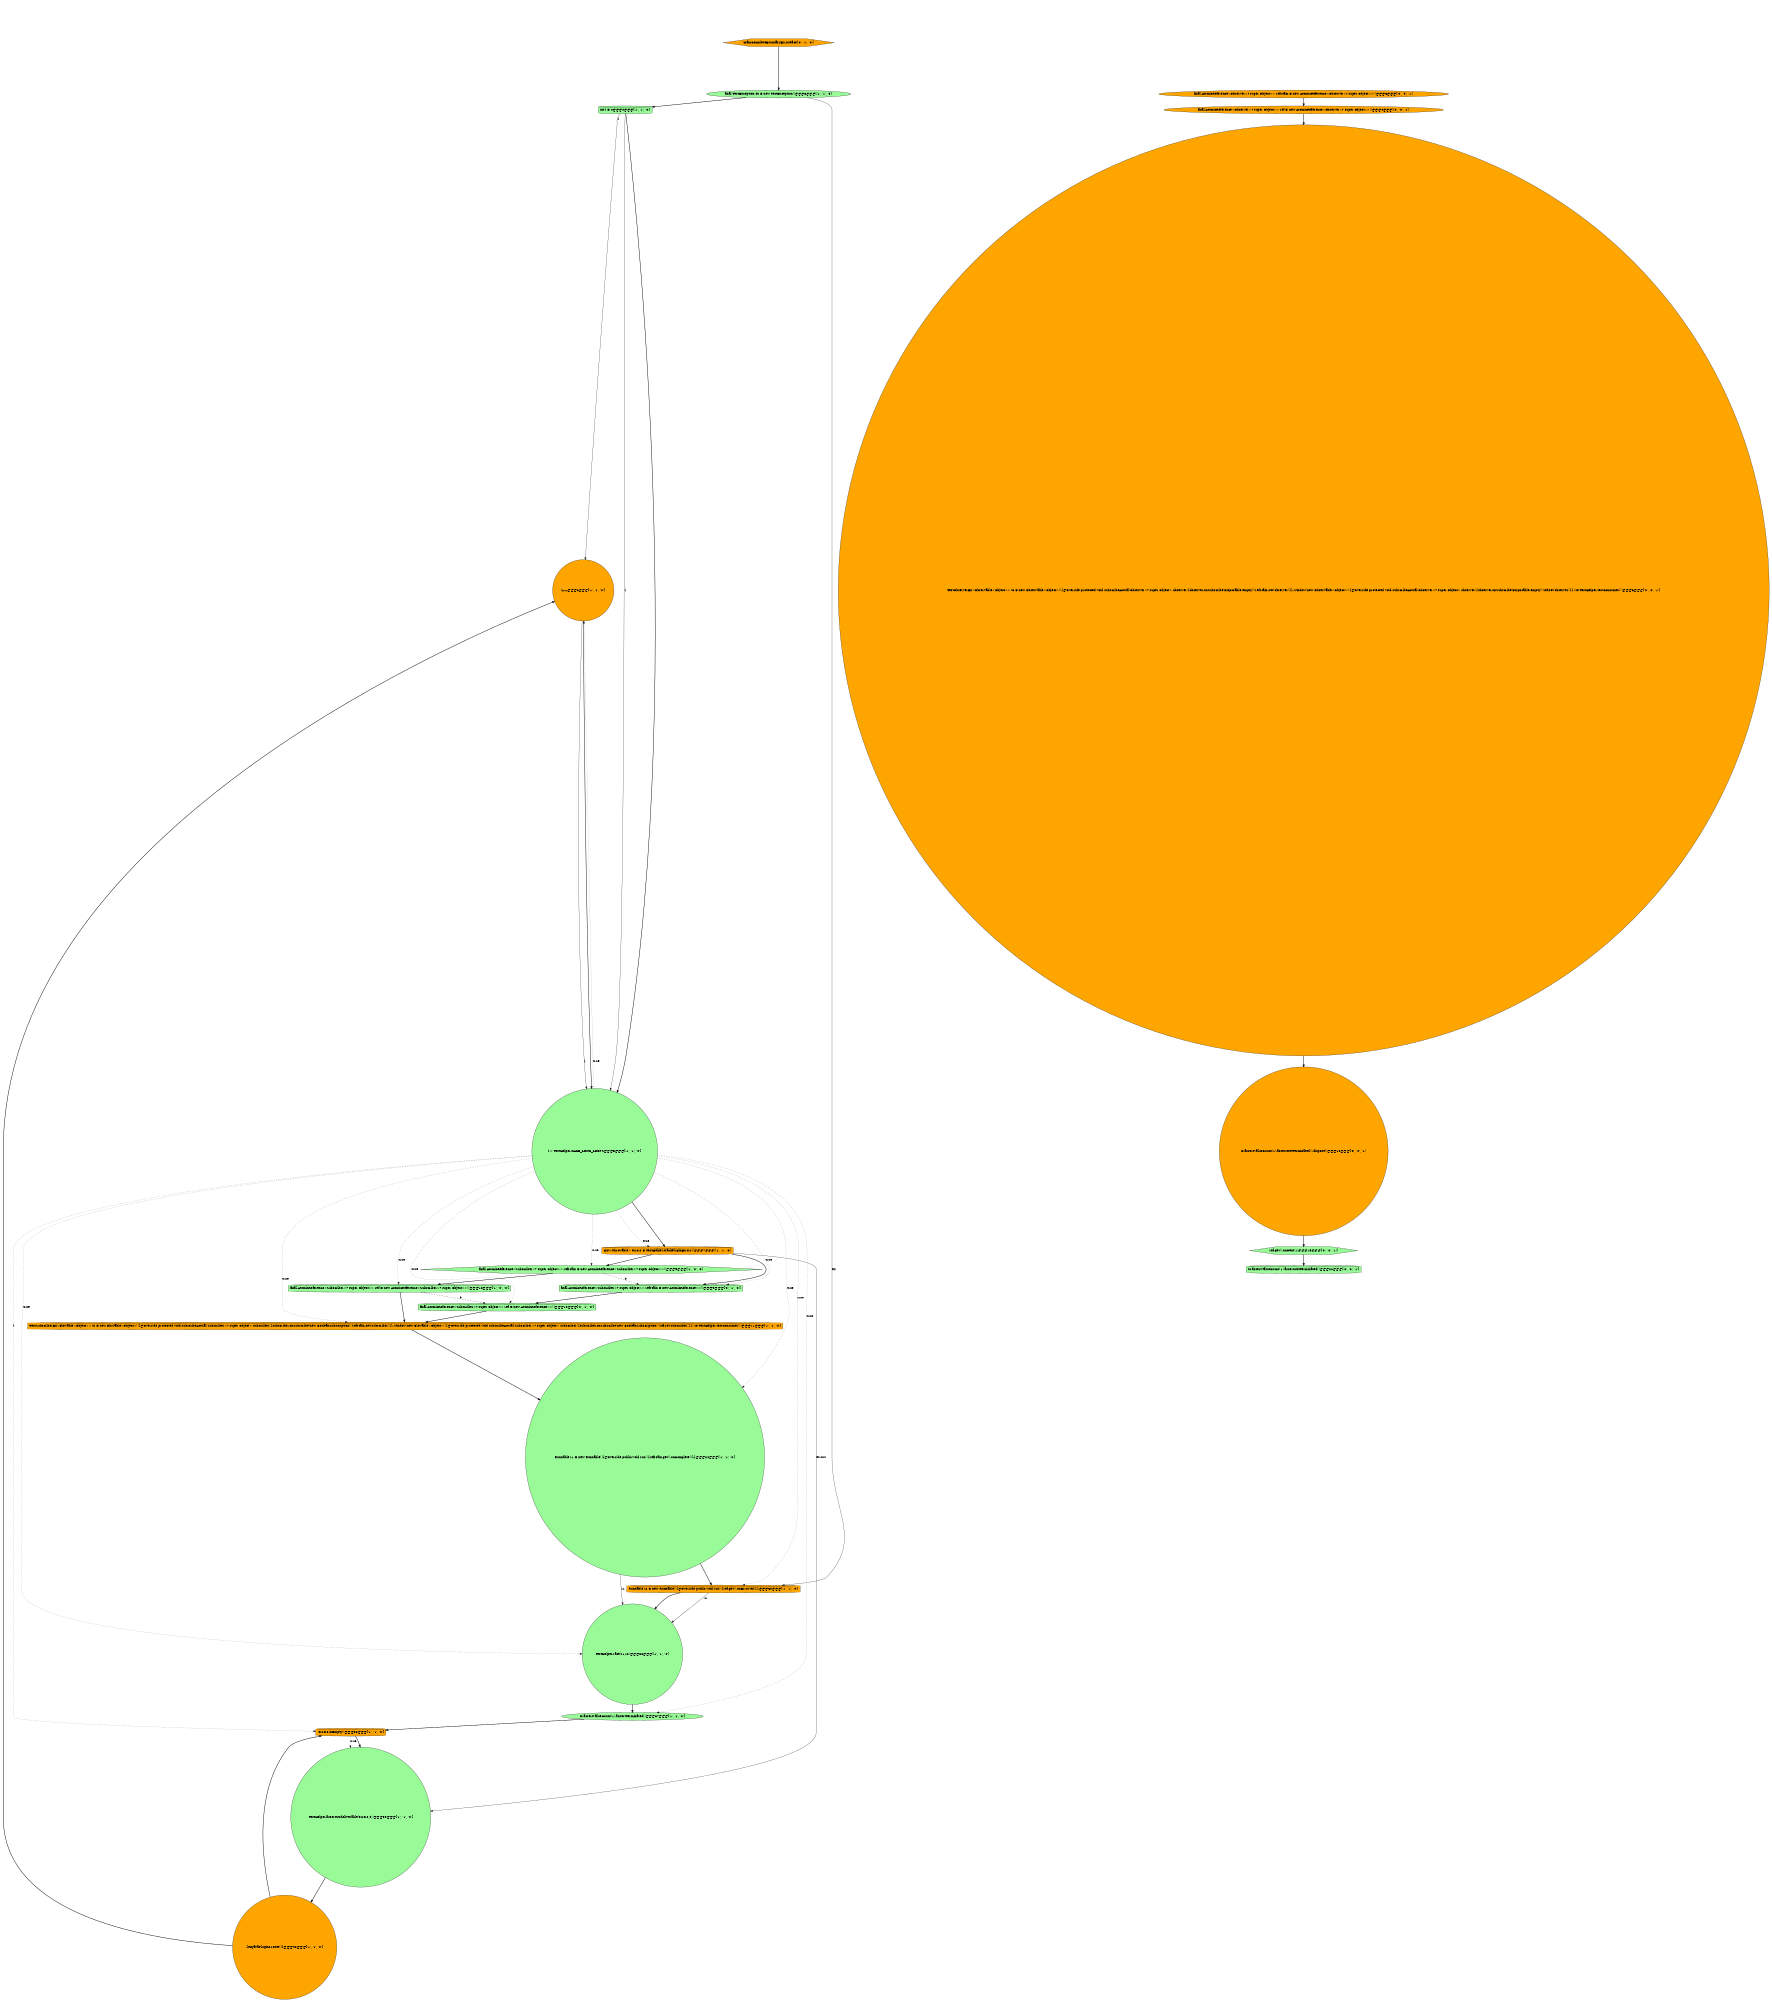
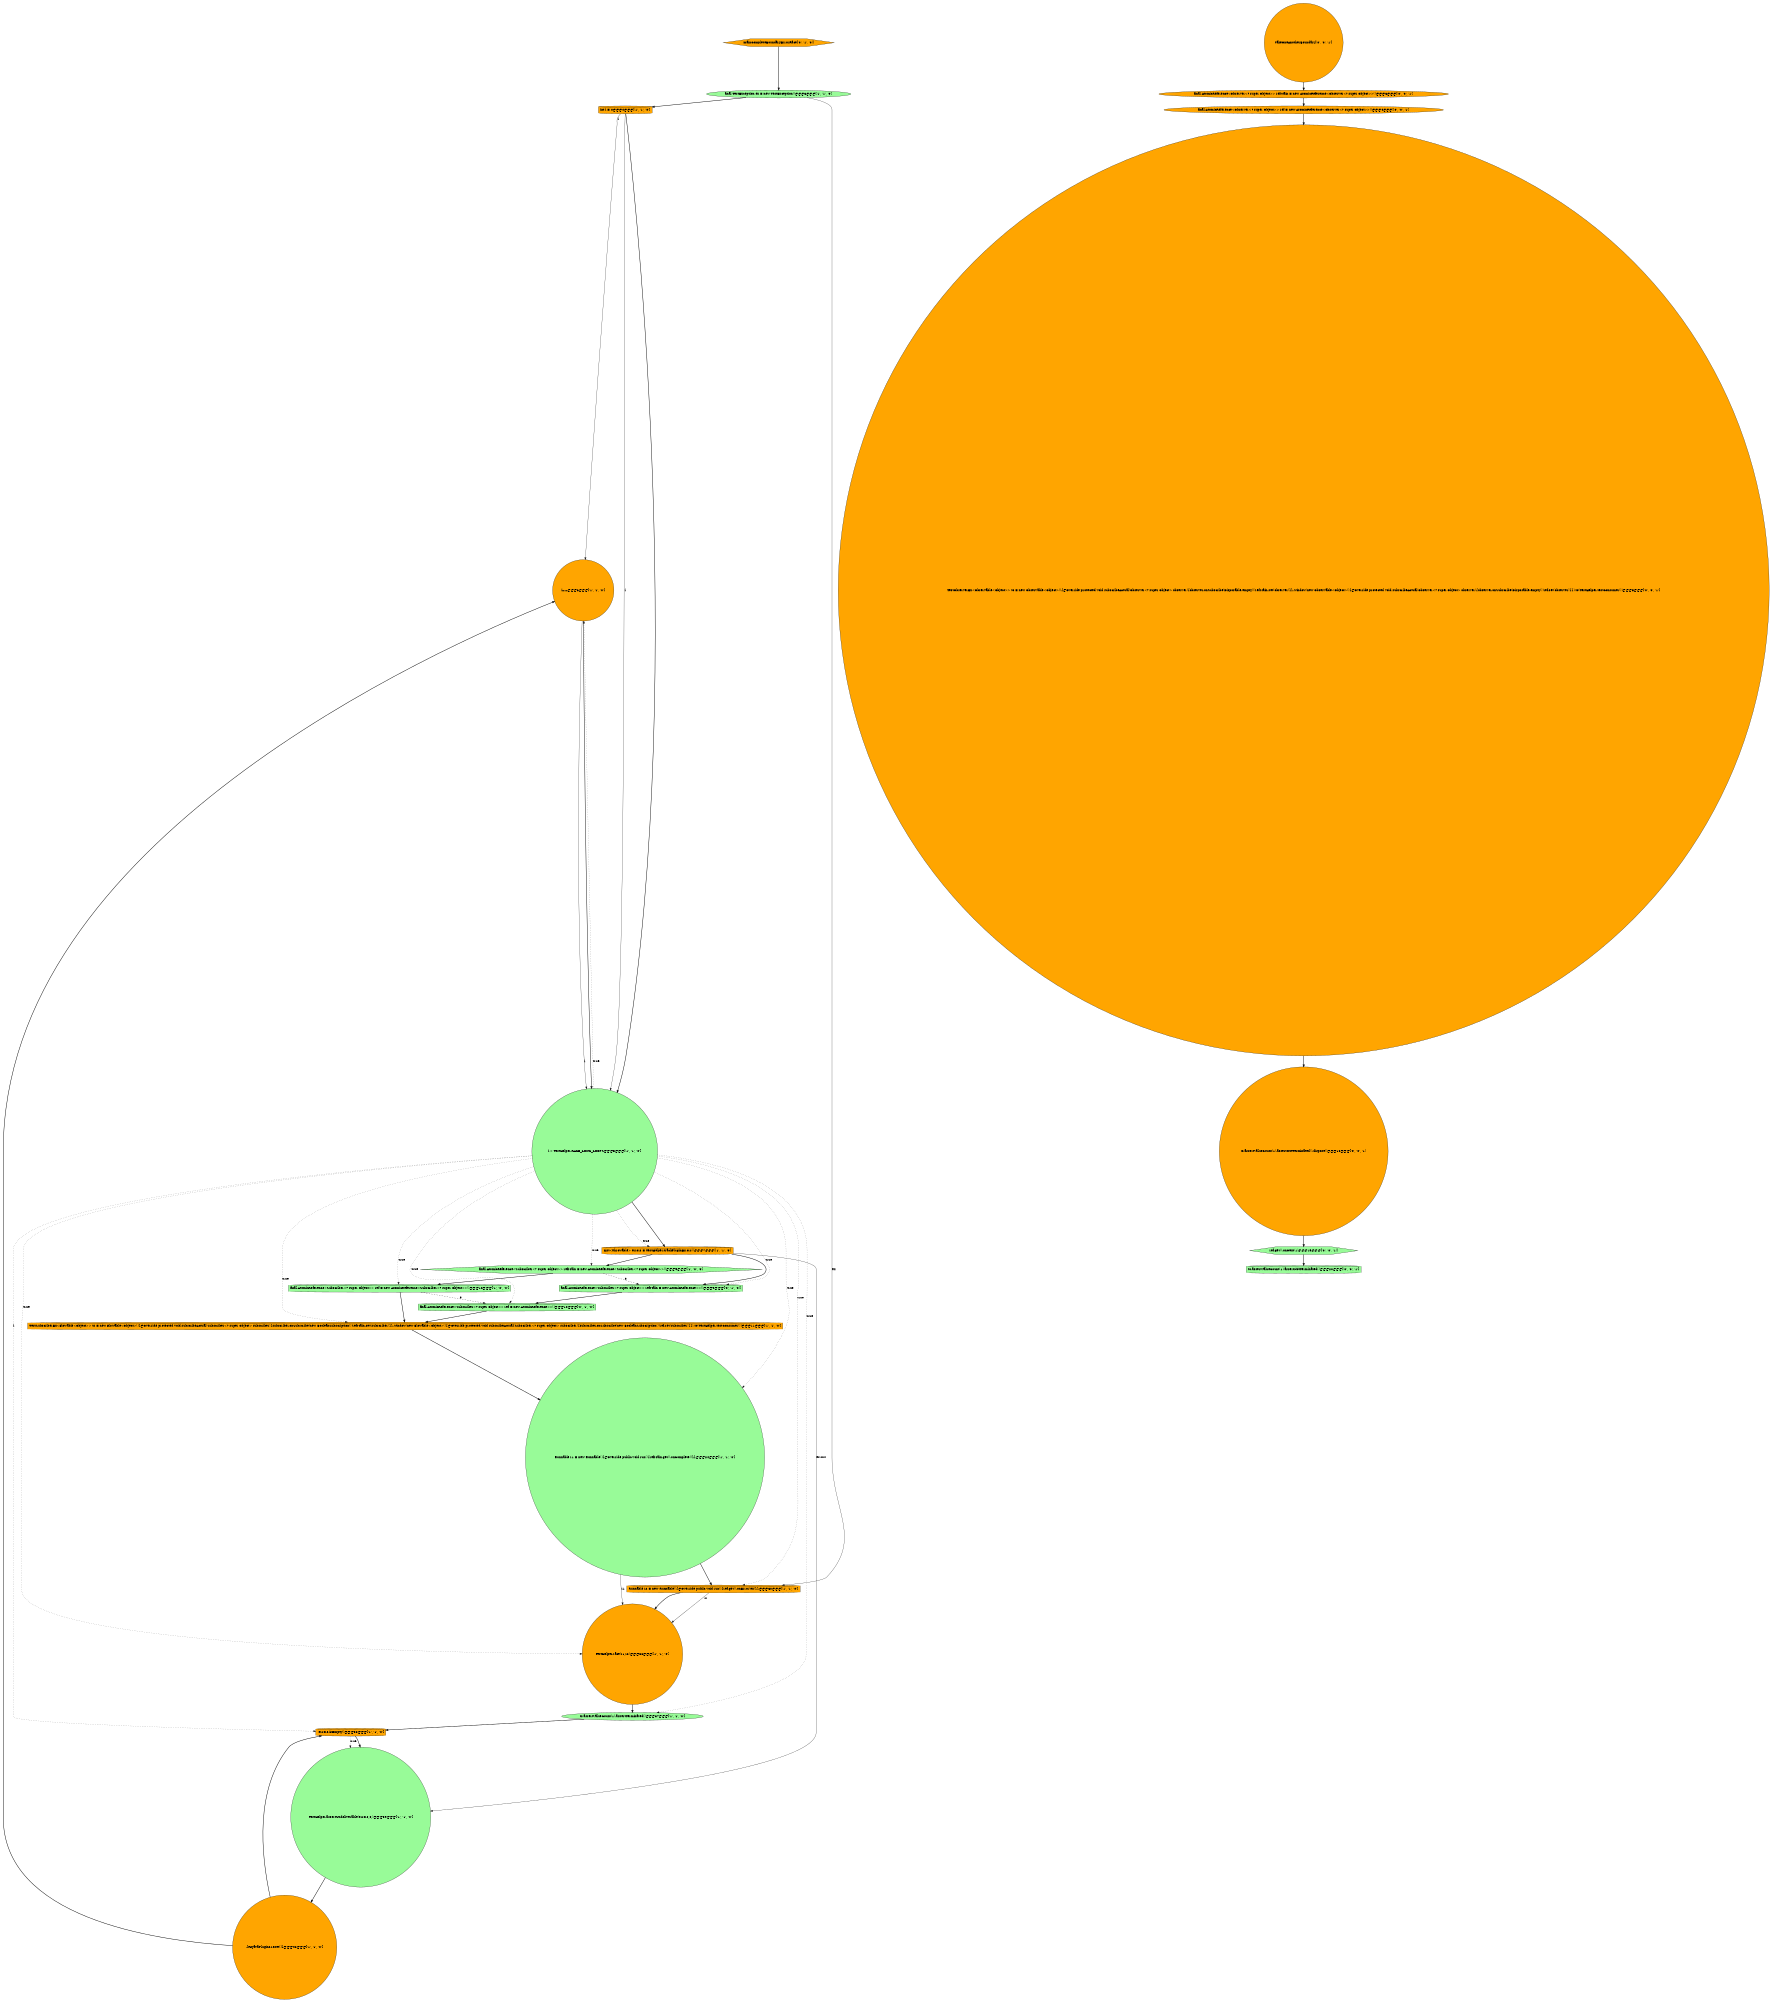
none -> (1304, 43)
(625, 110) -> (625, 110)
(632, 1654) -> (632, 1654)
